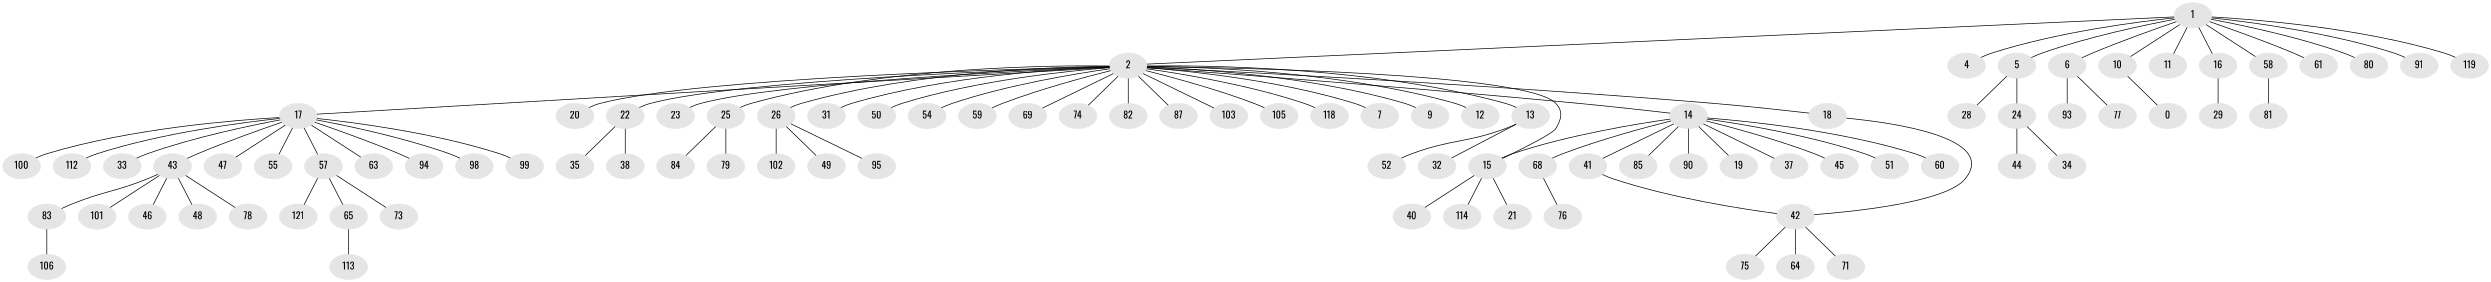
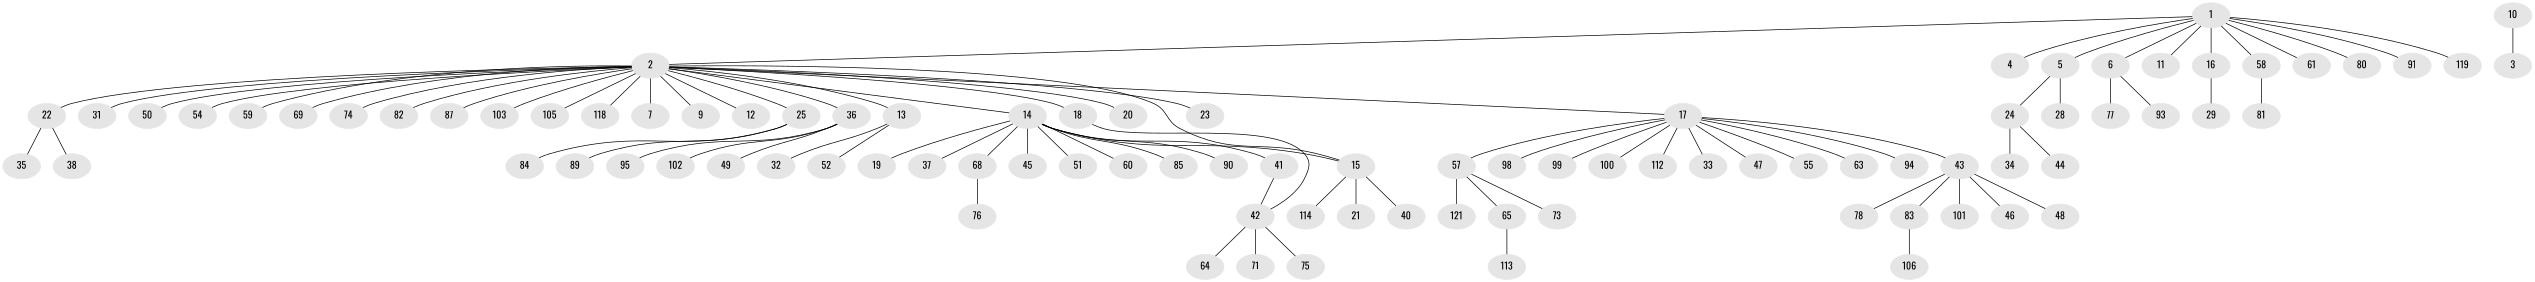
(2155, 41) -> none
(776, 116) -> (852, 116)
(2168, 116) -> (2513, 66)
(726, 166) -> (575, 166)
